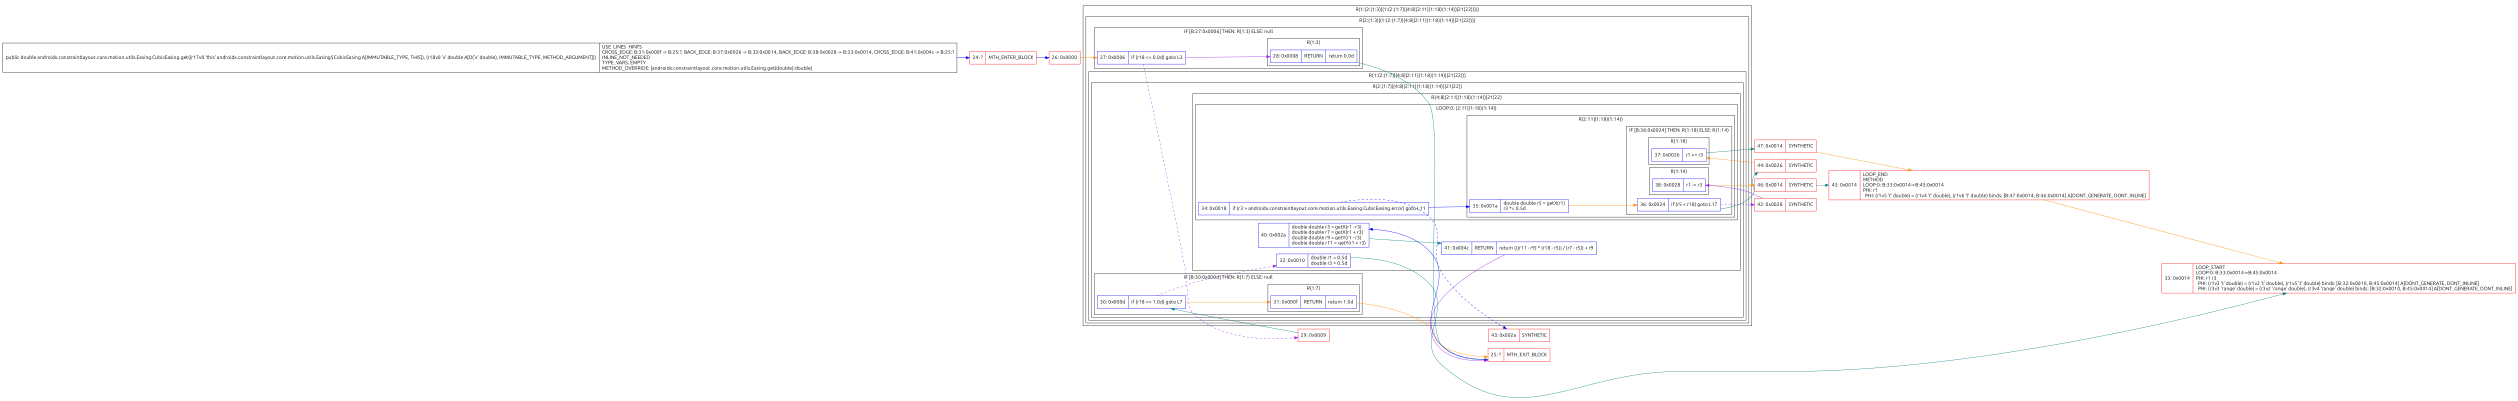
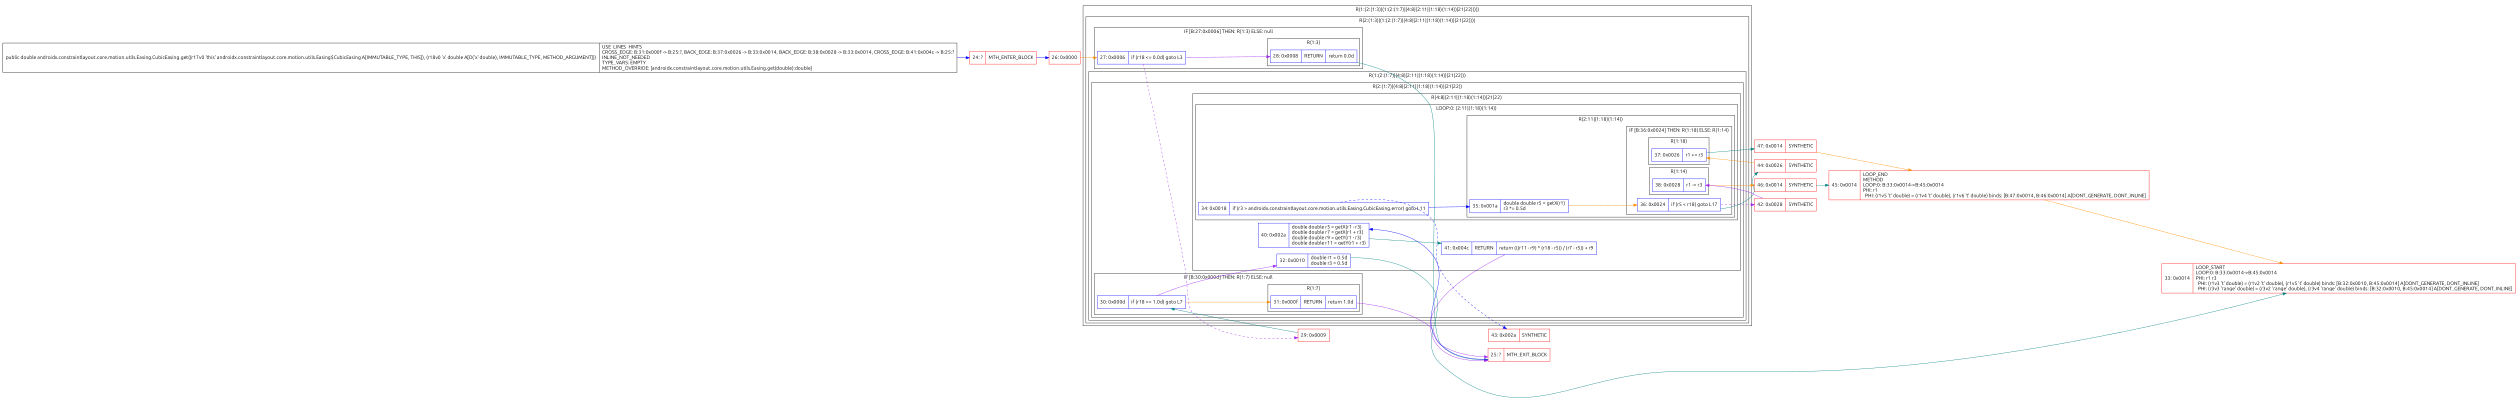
(1214, 278) -> (1214, 278)
(1406, 314) -> (1406, 314)
